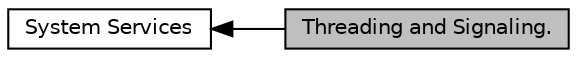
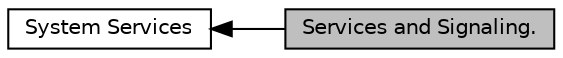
(427, 29) -> (420, 29)
